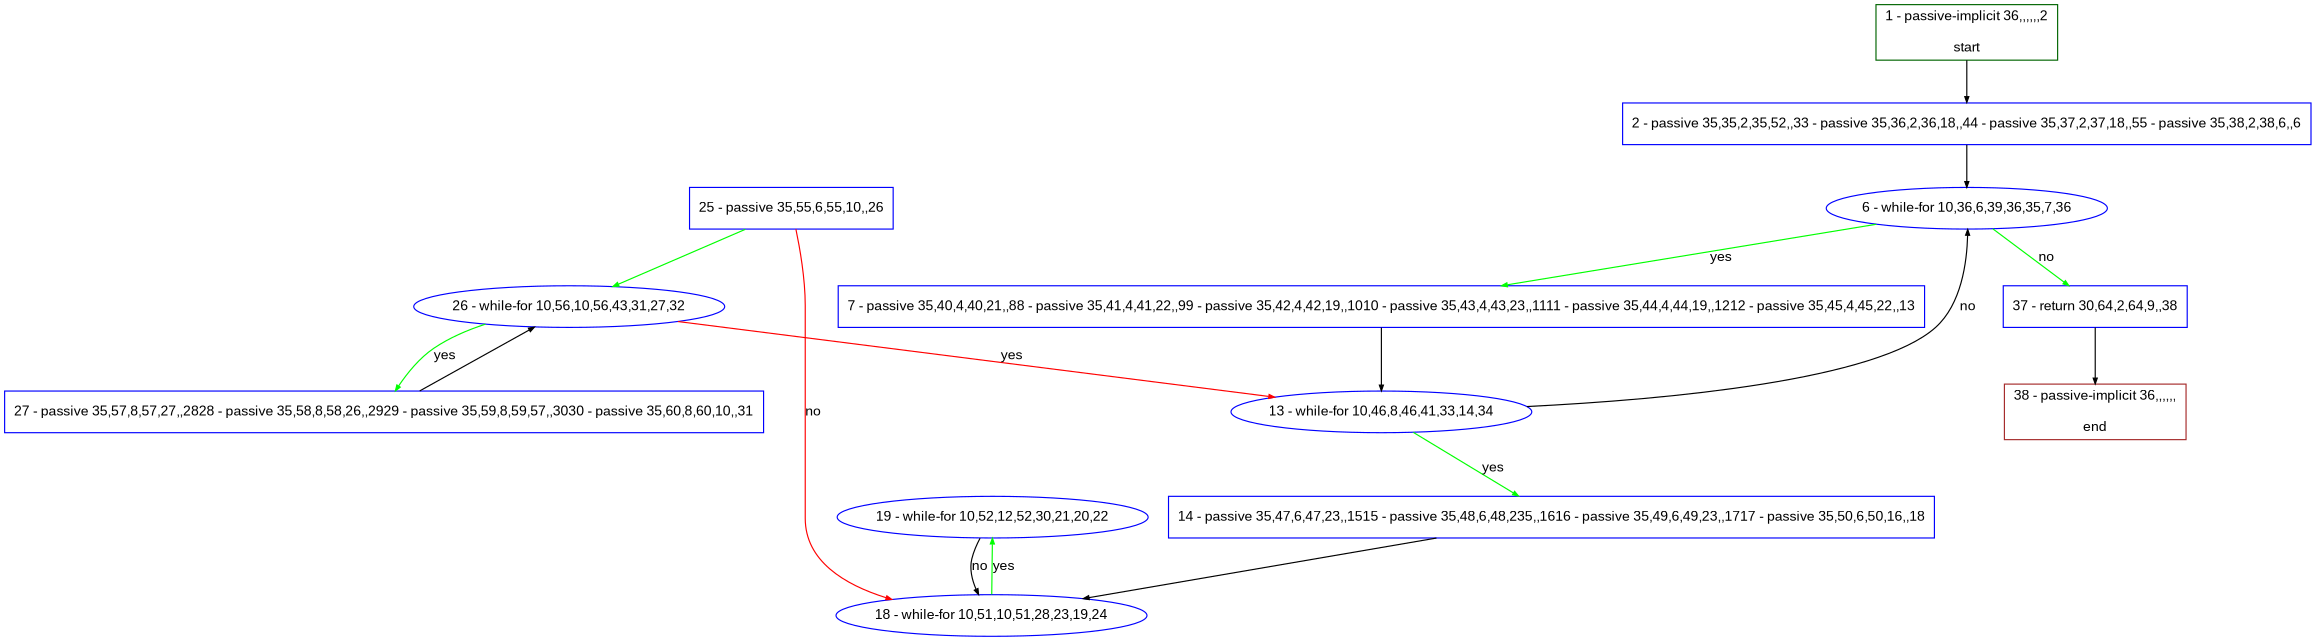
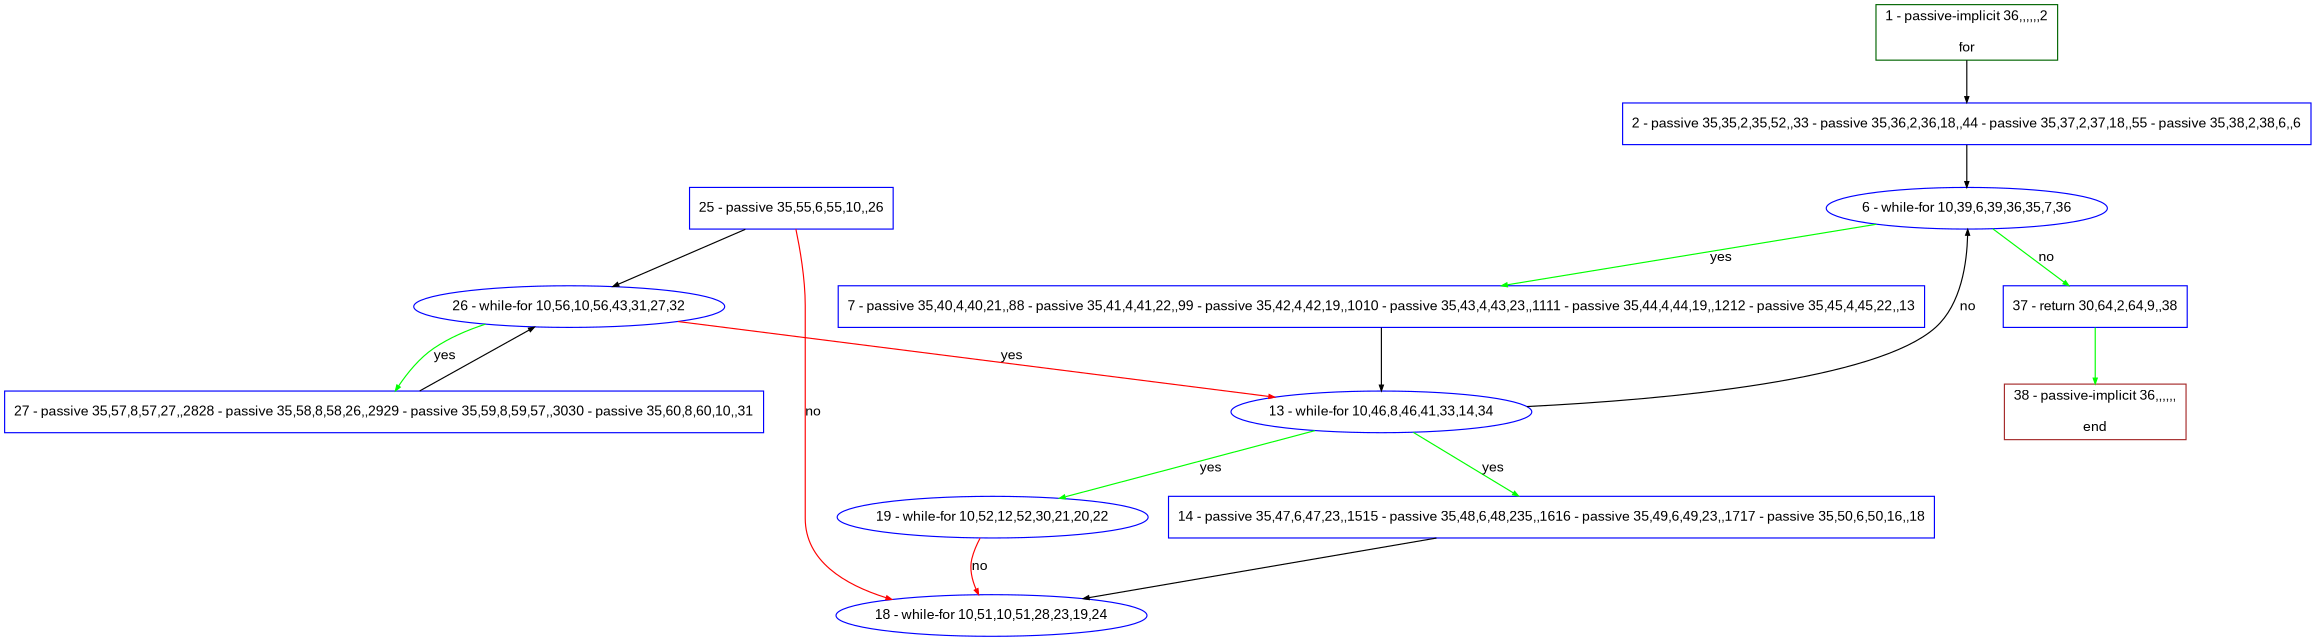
(1967, 32) -> (1967, 32)
(1967, 208) -> (1967, 208)
(682, 257) -> (682, 257)
(2095, 353) -> (2095, 353)
(971, 563) -> (971, 563)
(992, 569) -> (1190, 464)
